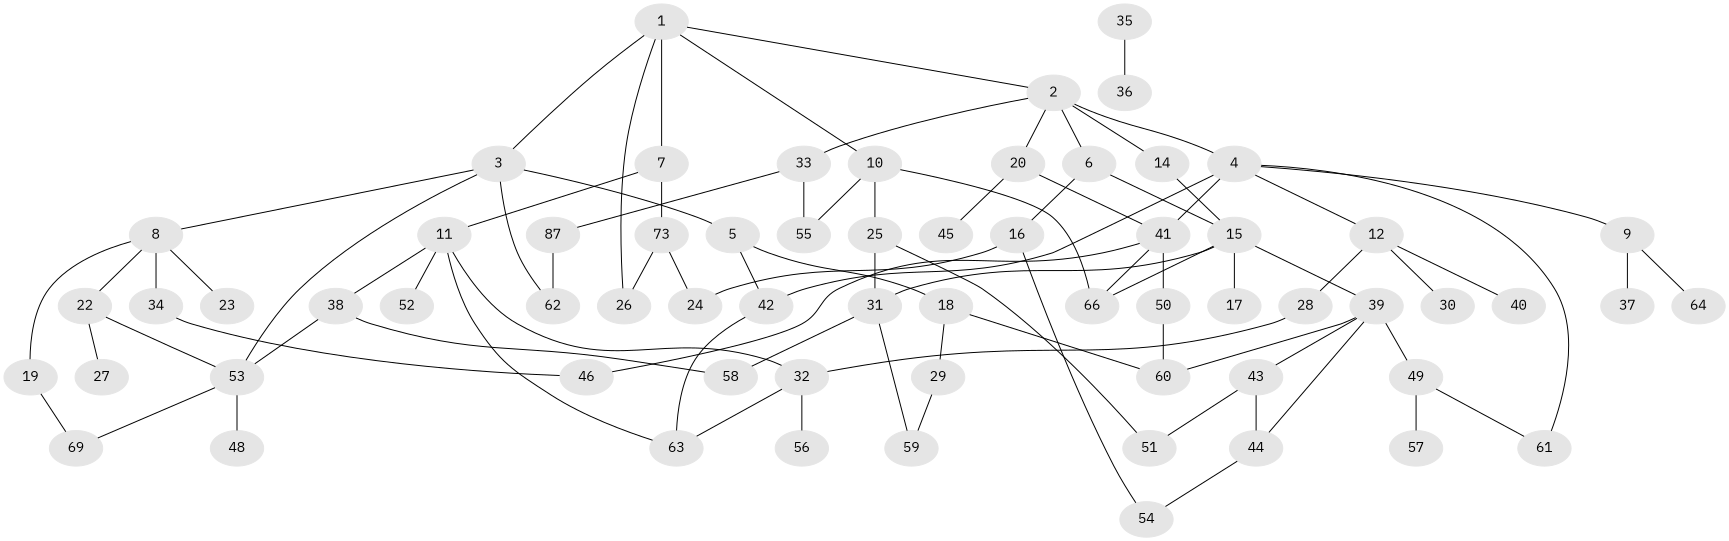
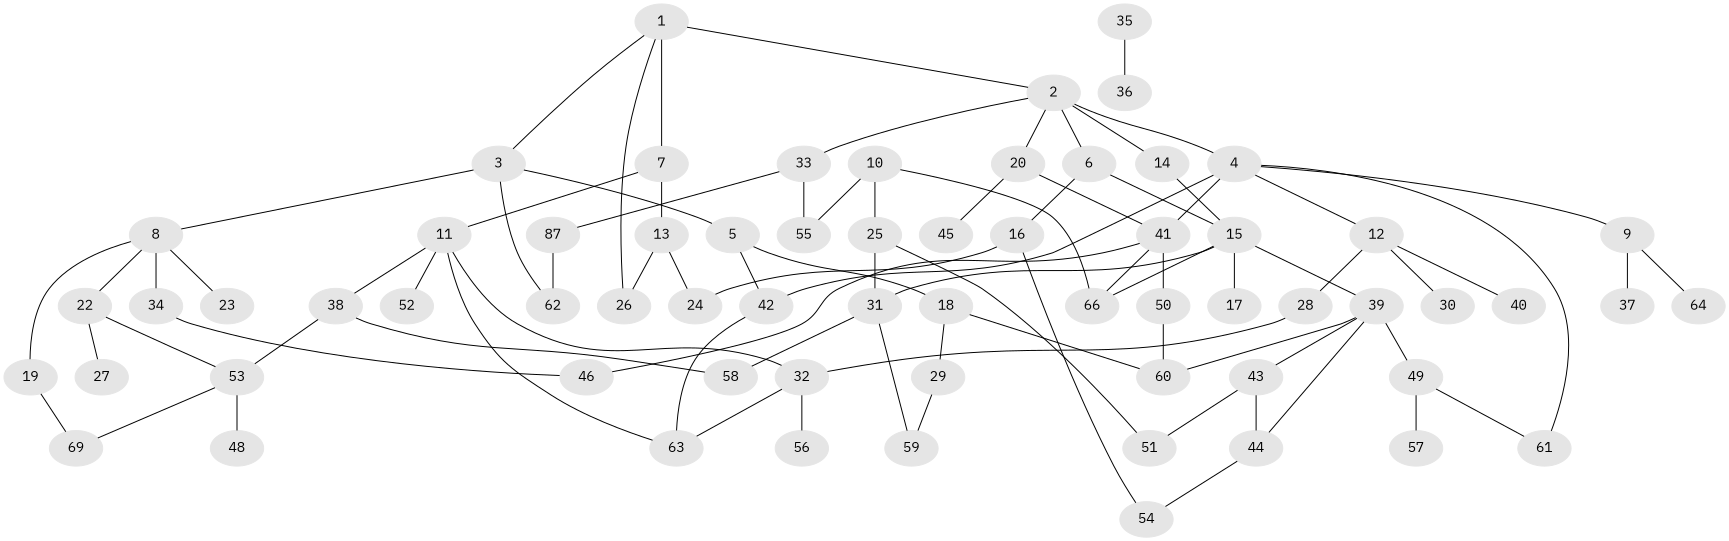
(768, 93) -> none
(662, 235) -> (662, 235)
(347, 250) -> none
